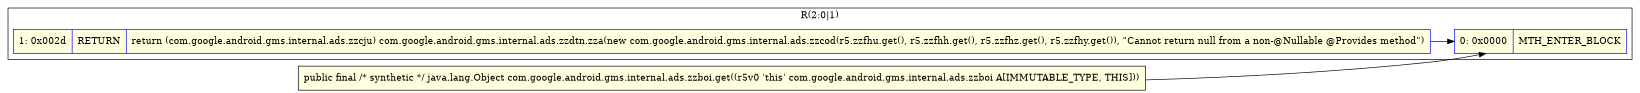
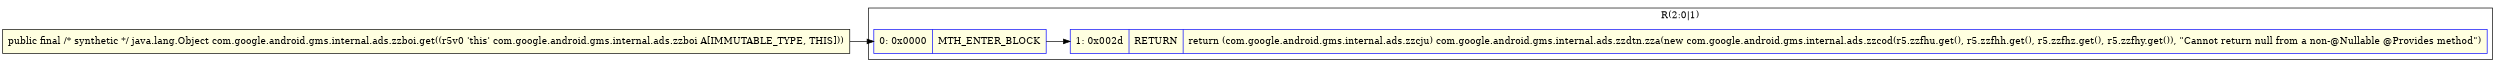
(1439, 41) -> (1055, 41)
